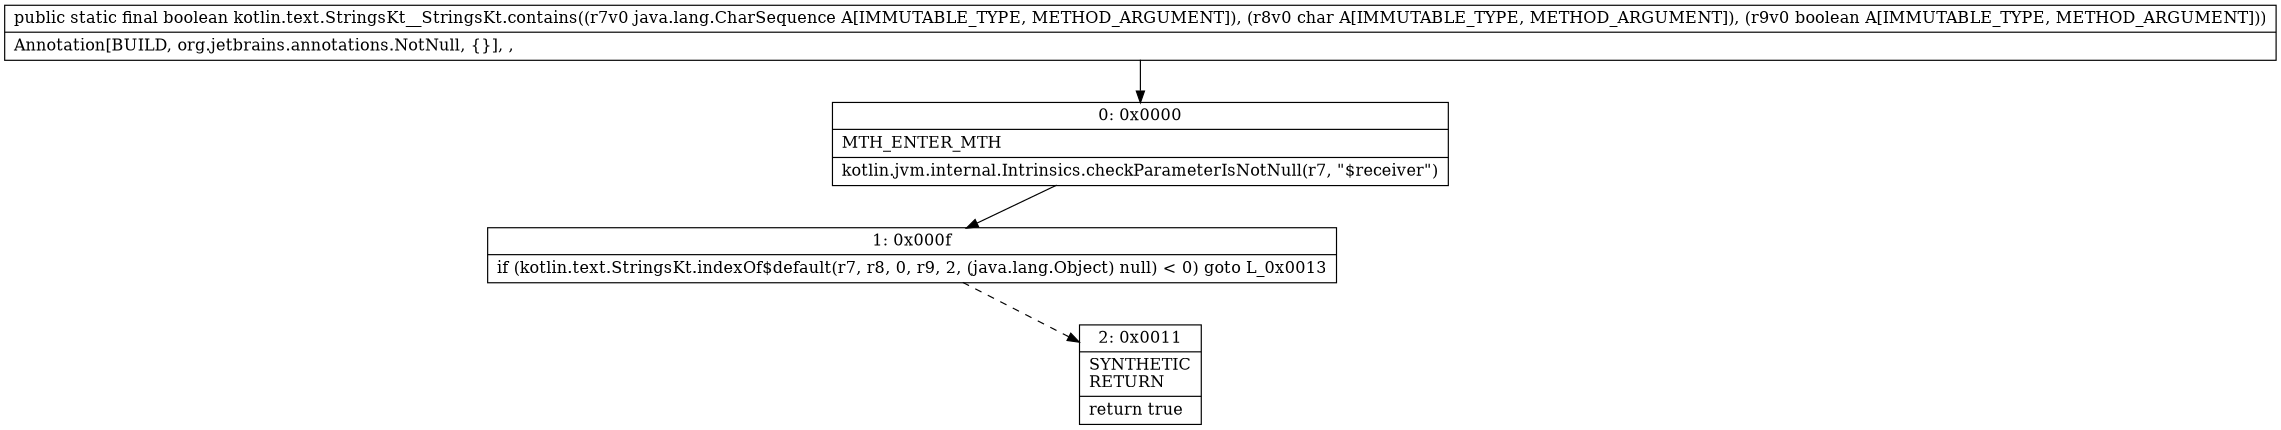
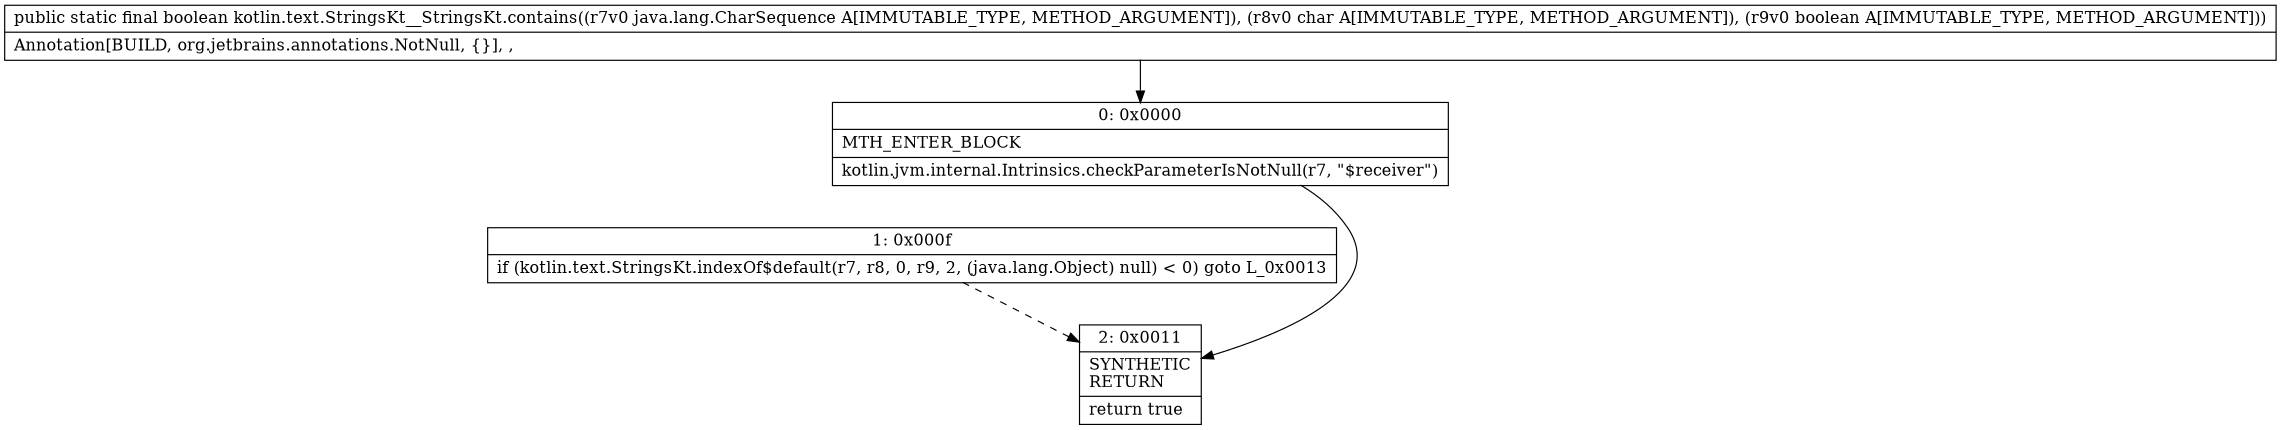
(922, 143) -> (932, 143)
(1017, 204) -> (1337, 294)
